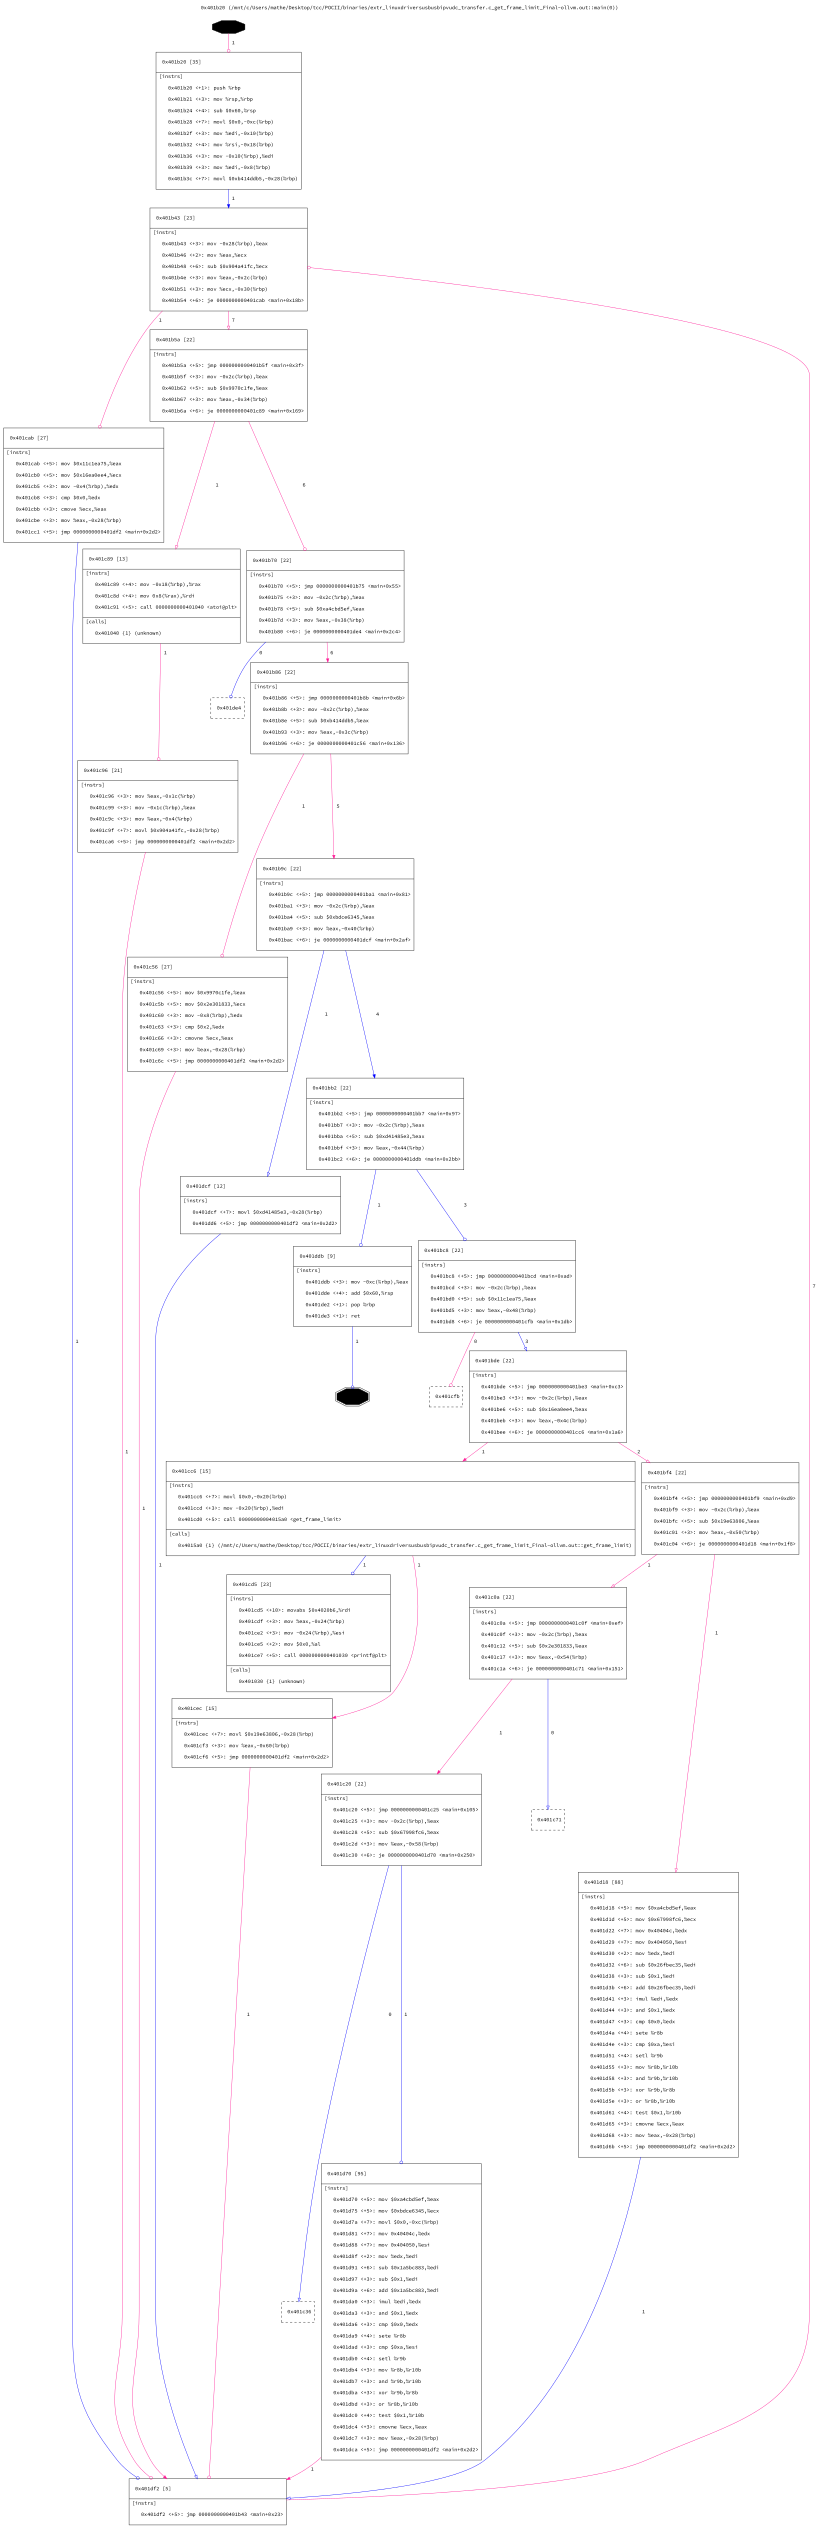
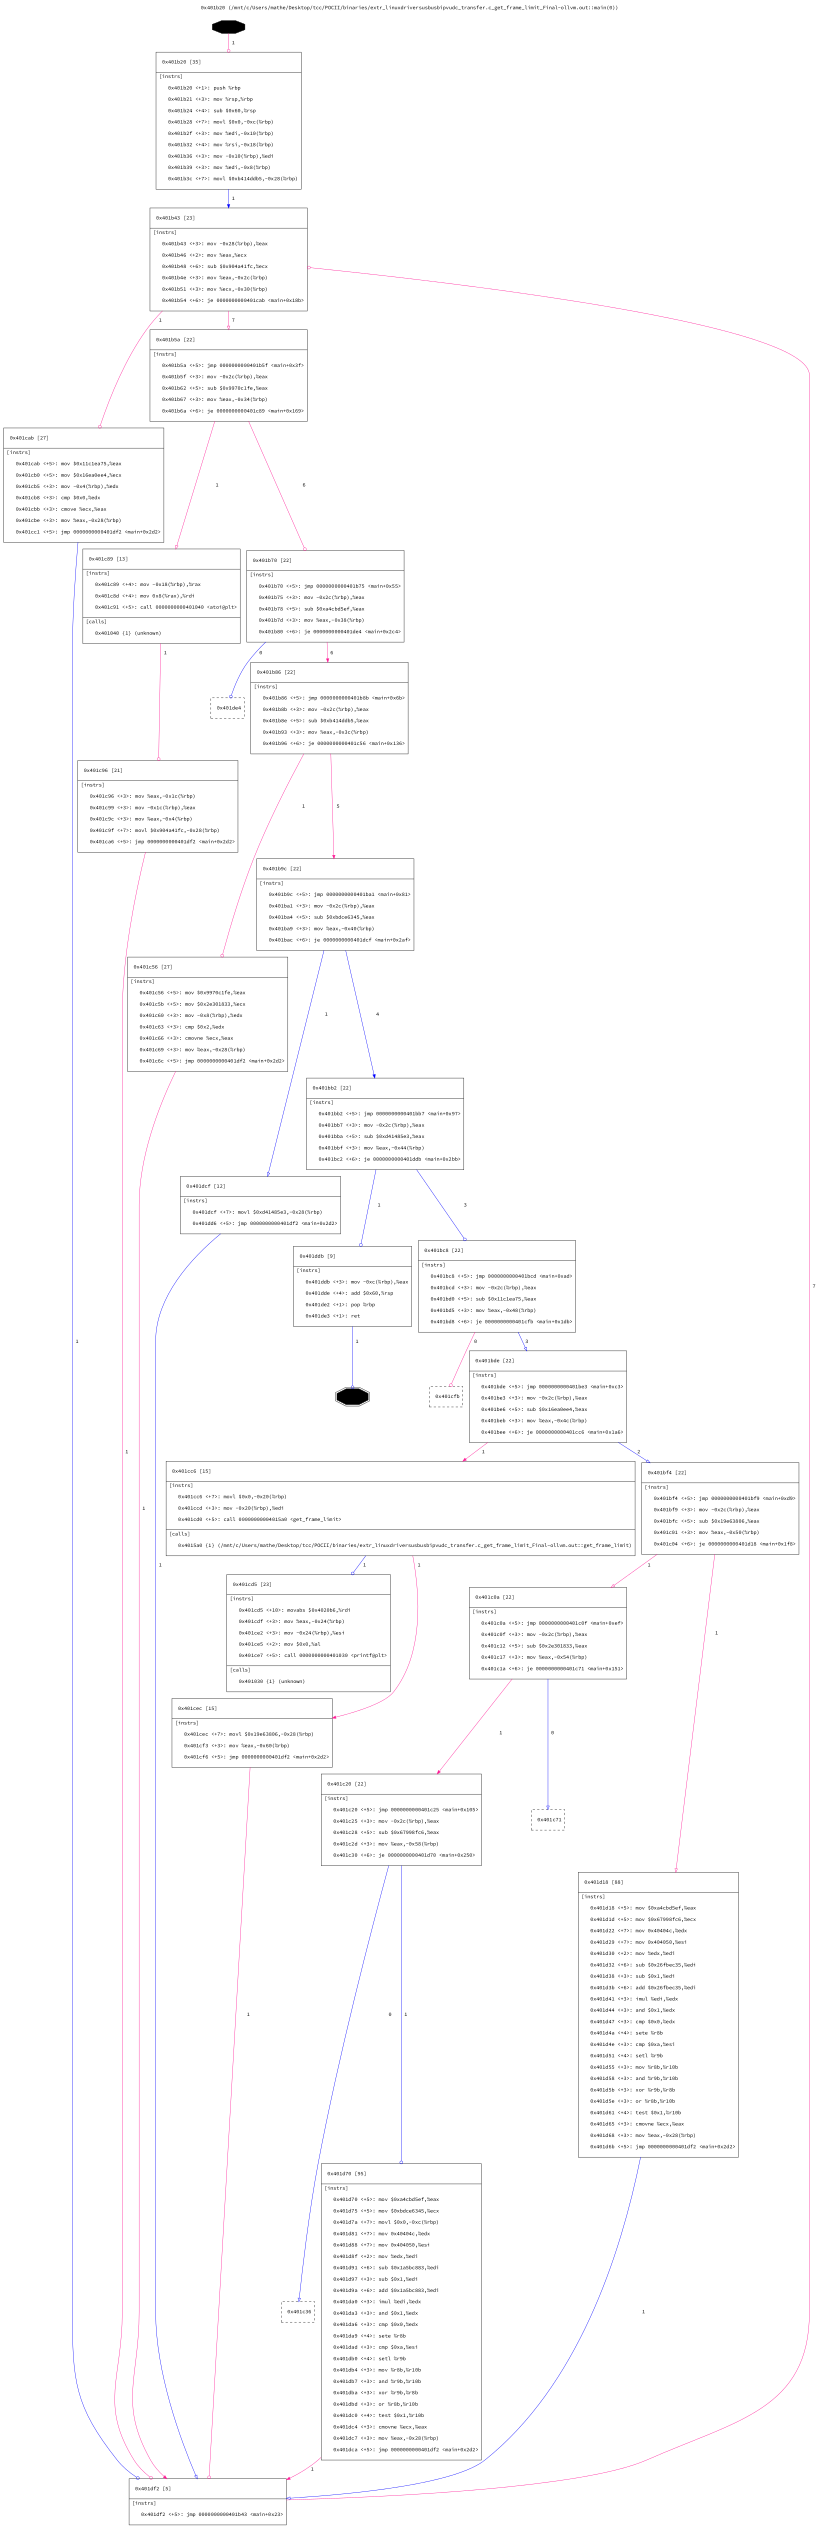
(633, 1452) -> (633, 1452)
